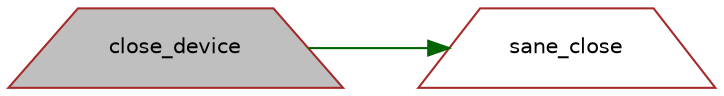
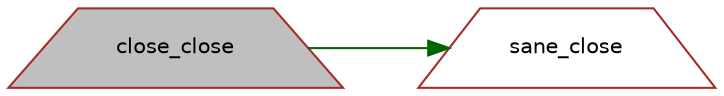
(176, 48) -> (176, 48)
